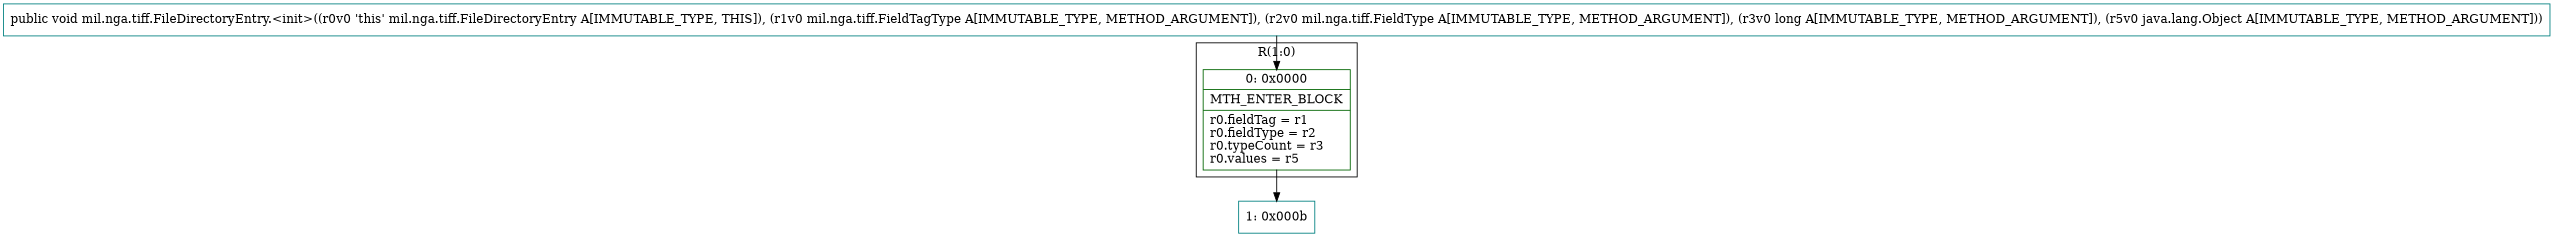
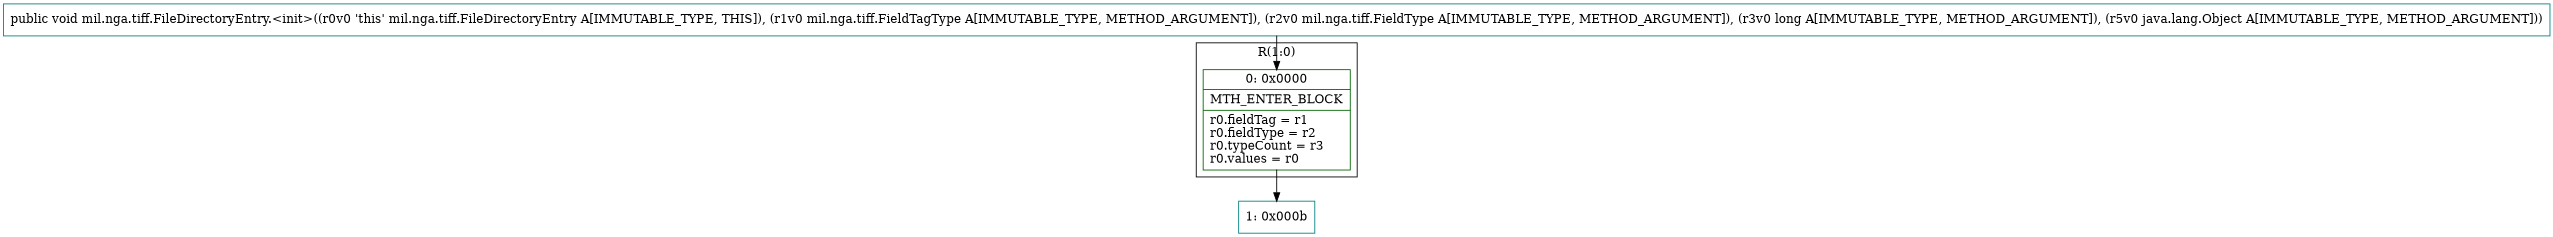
(1255, 159) -> (1255, 159)
